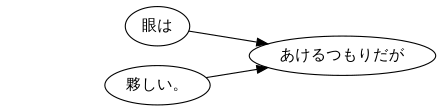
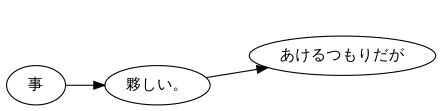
(158, 26) -> none
none -> (36, 85)
